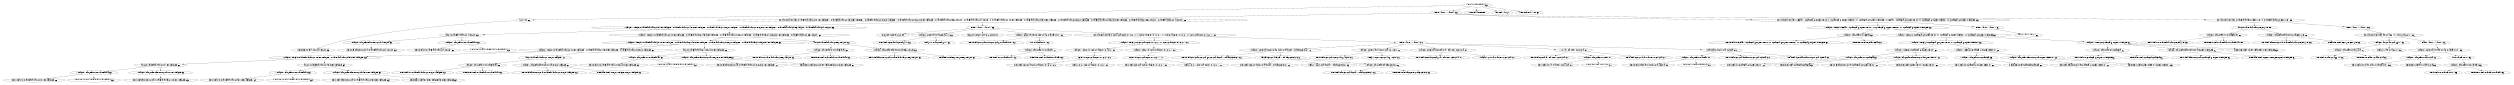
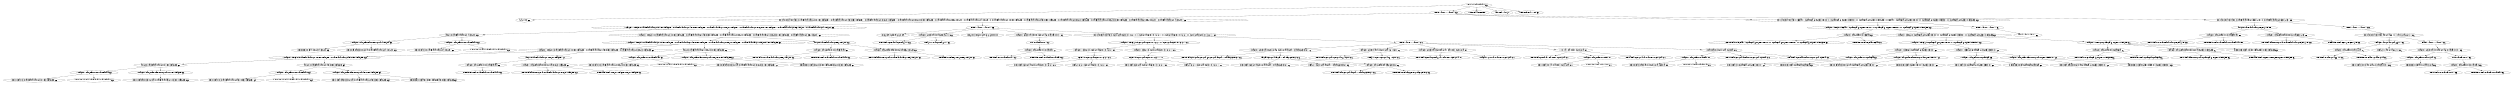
(417, 29) -> (342, 46)
(992, 43) -> none
(423, 73) -> none
